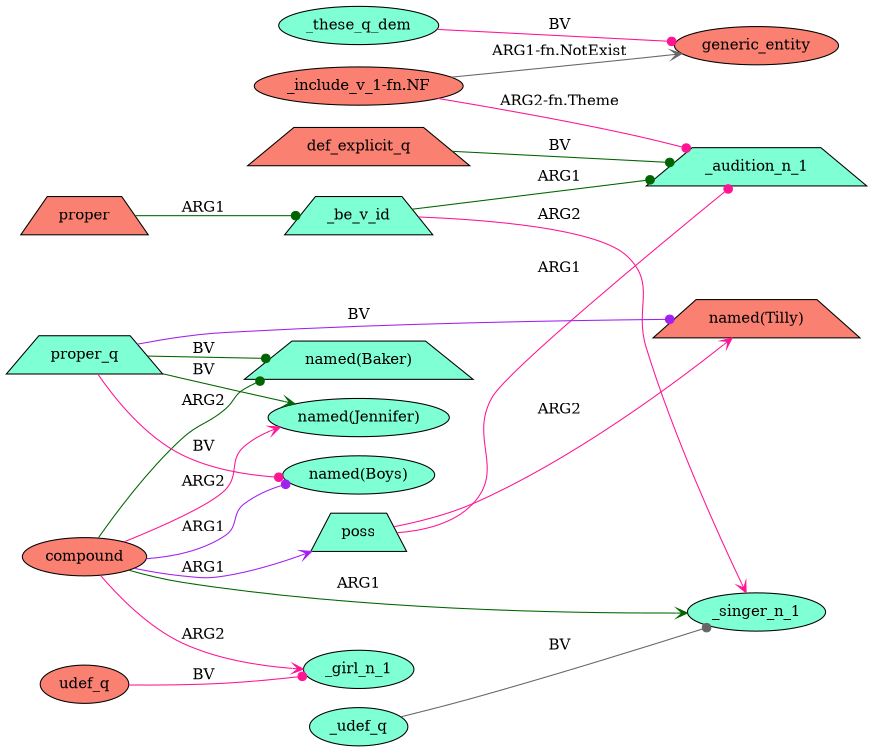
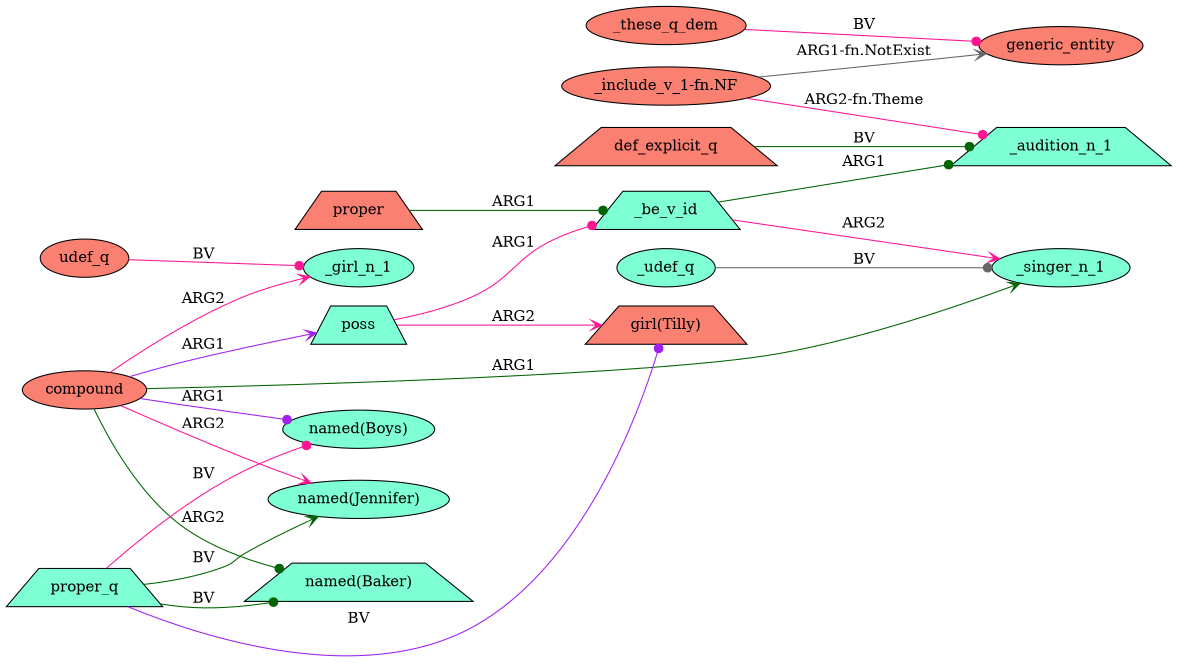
(359, 26) -> (666, 26)
(757, 319) -> (666, 325)
(532, 356) -> (496, 283)
